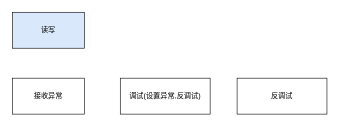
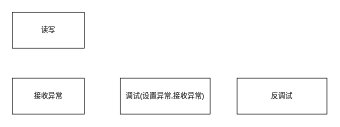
(48, 30) -> (48, 30)
(165, 96) -> (165, 96)
